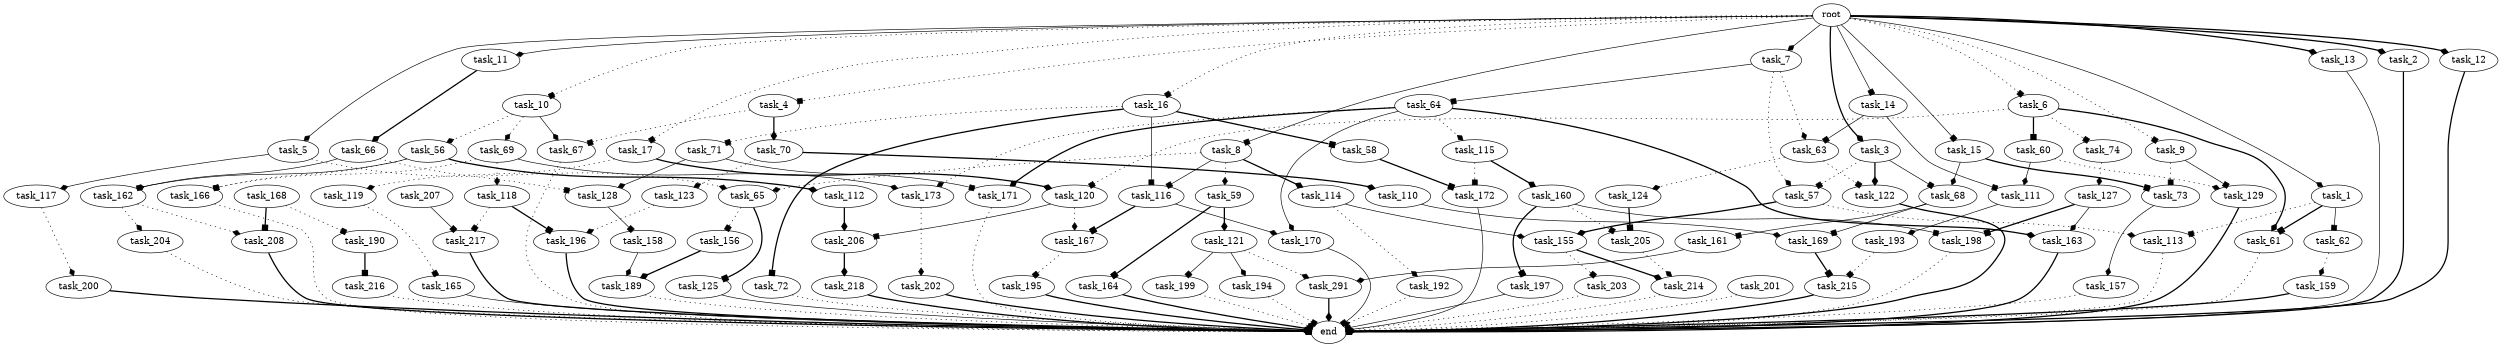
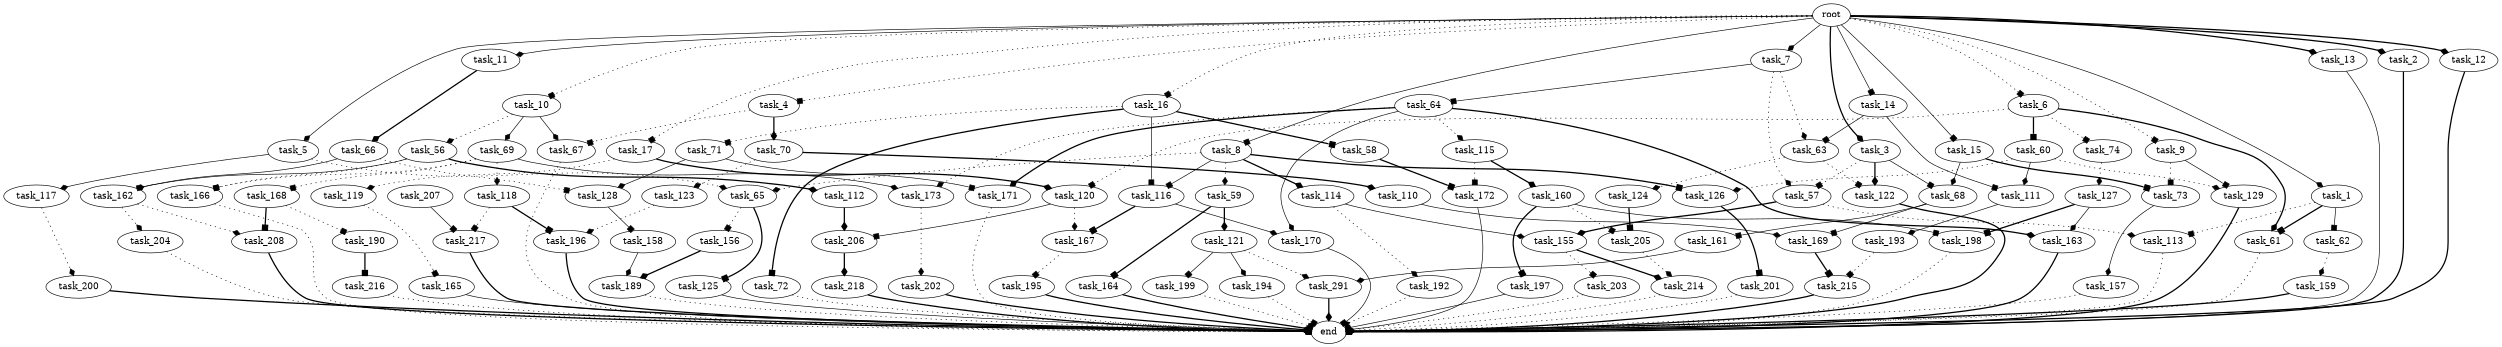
(517, 125) -> (517, 125)
none -> (346, 178)
none -> (1705, 196)
